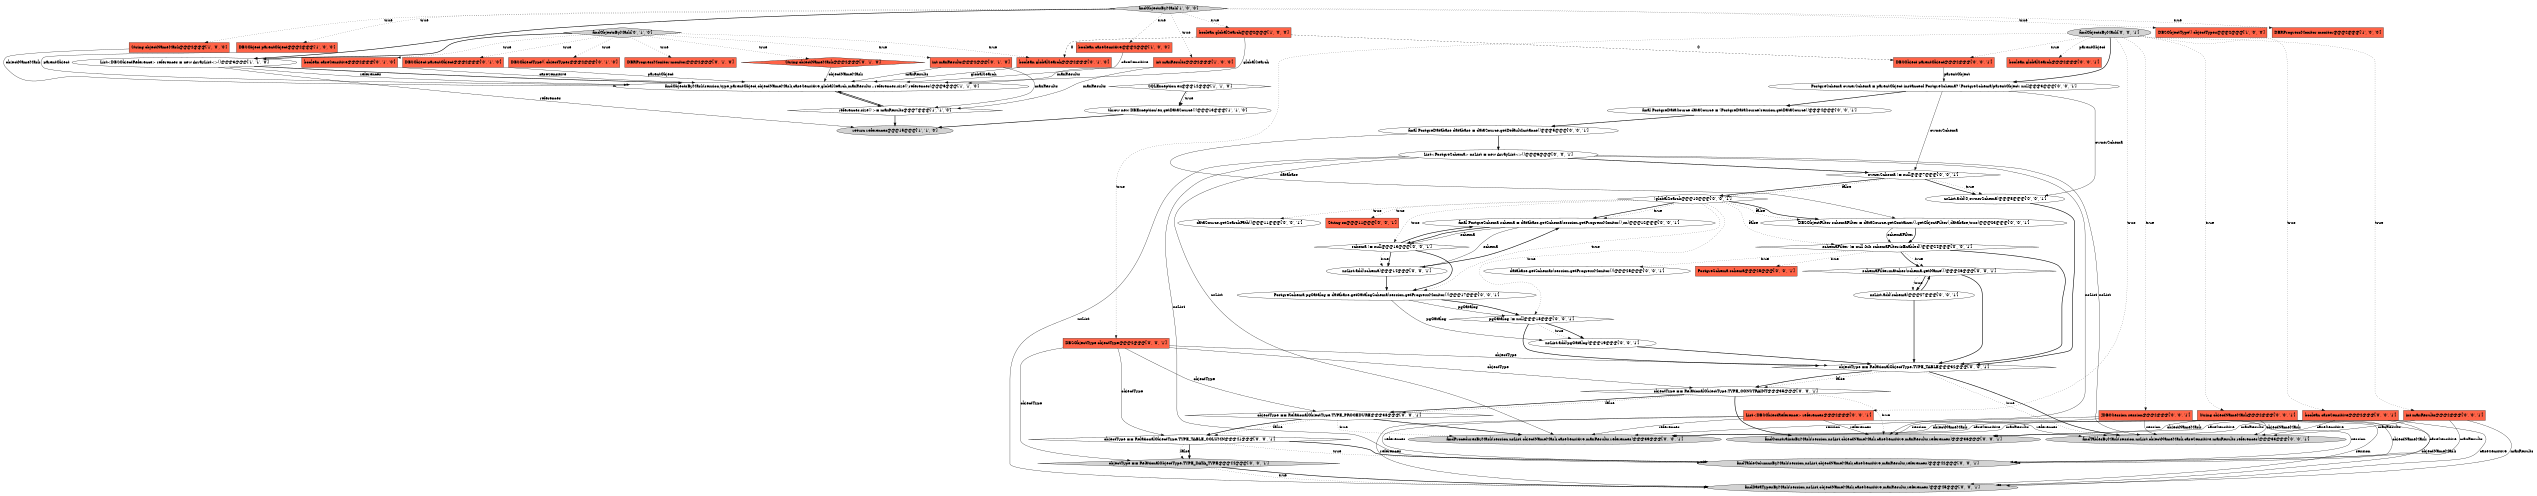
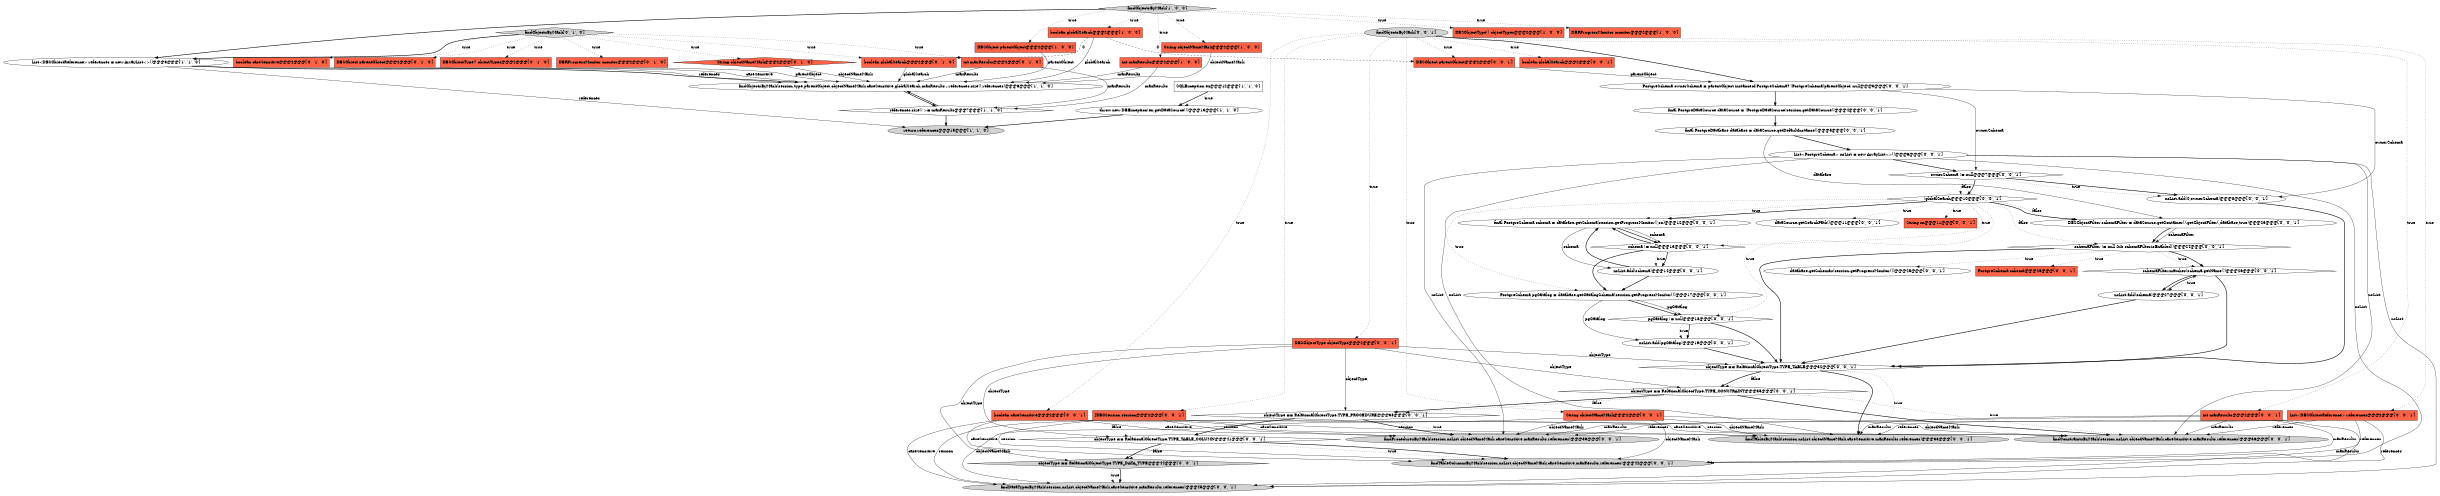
(1124, 48) -> none
(2092, 48) -> (1515, 48)
(1190, 87) -> (1218, 87)
